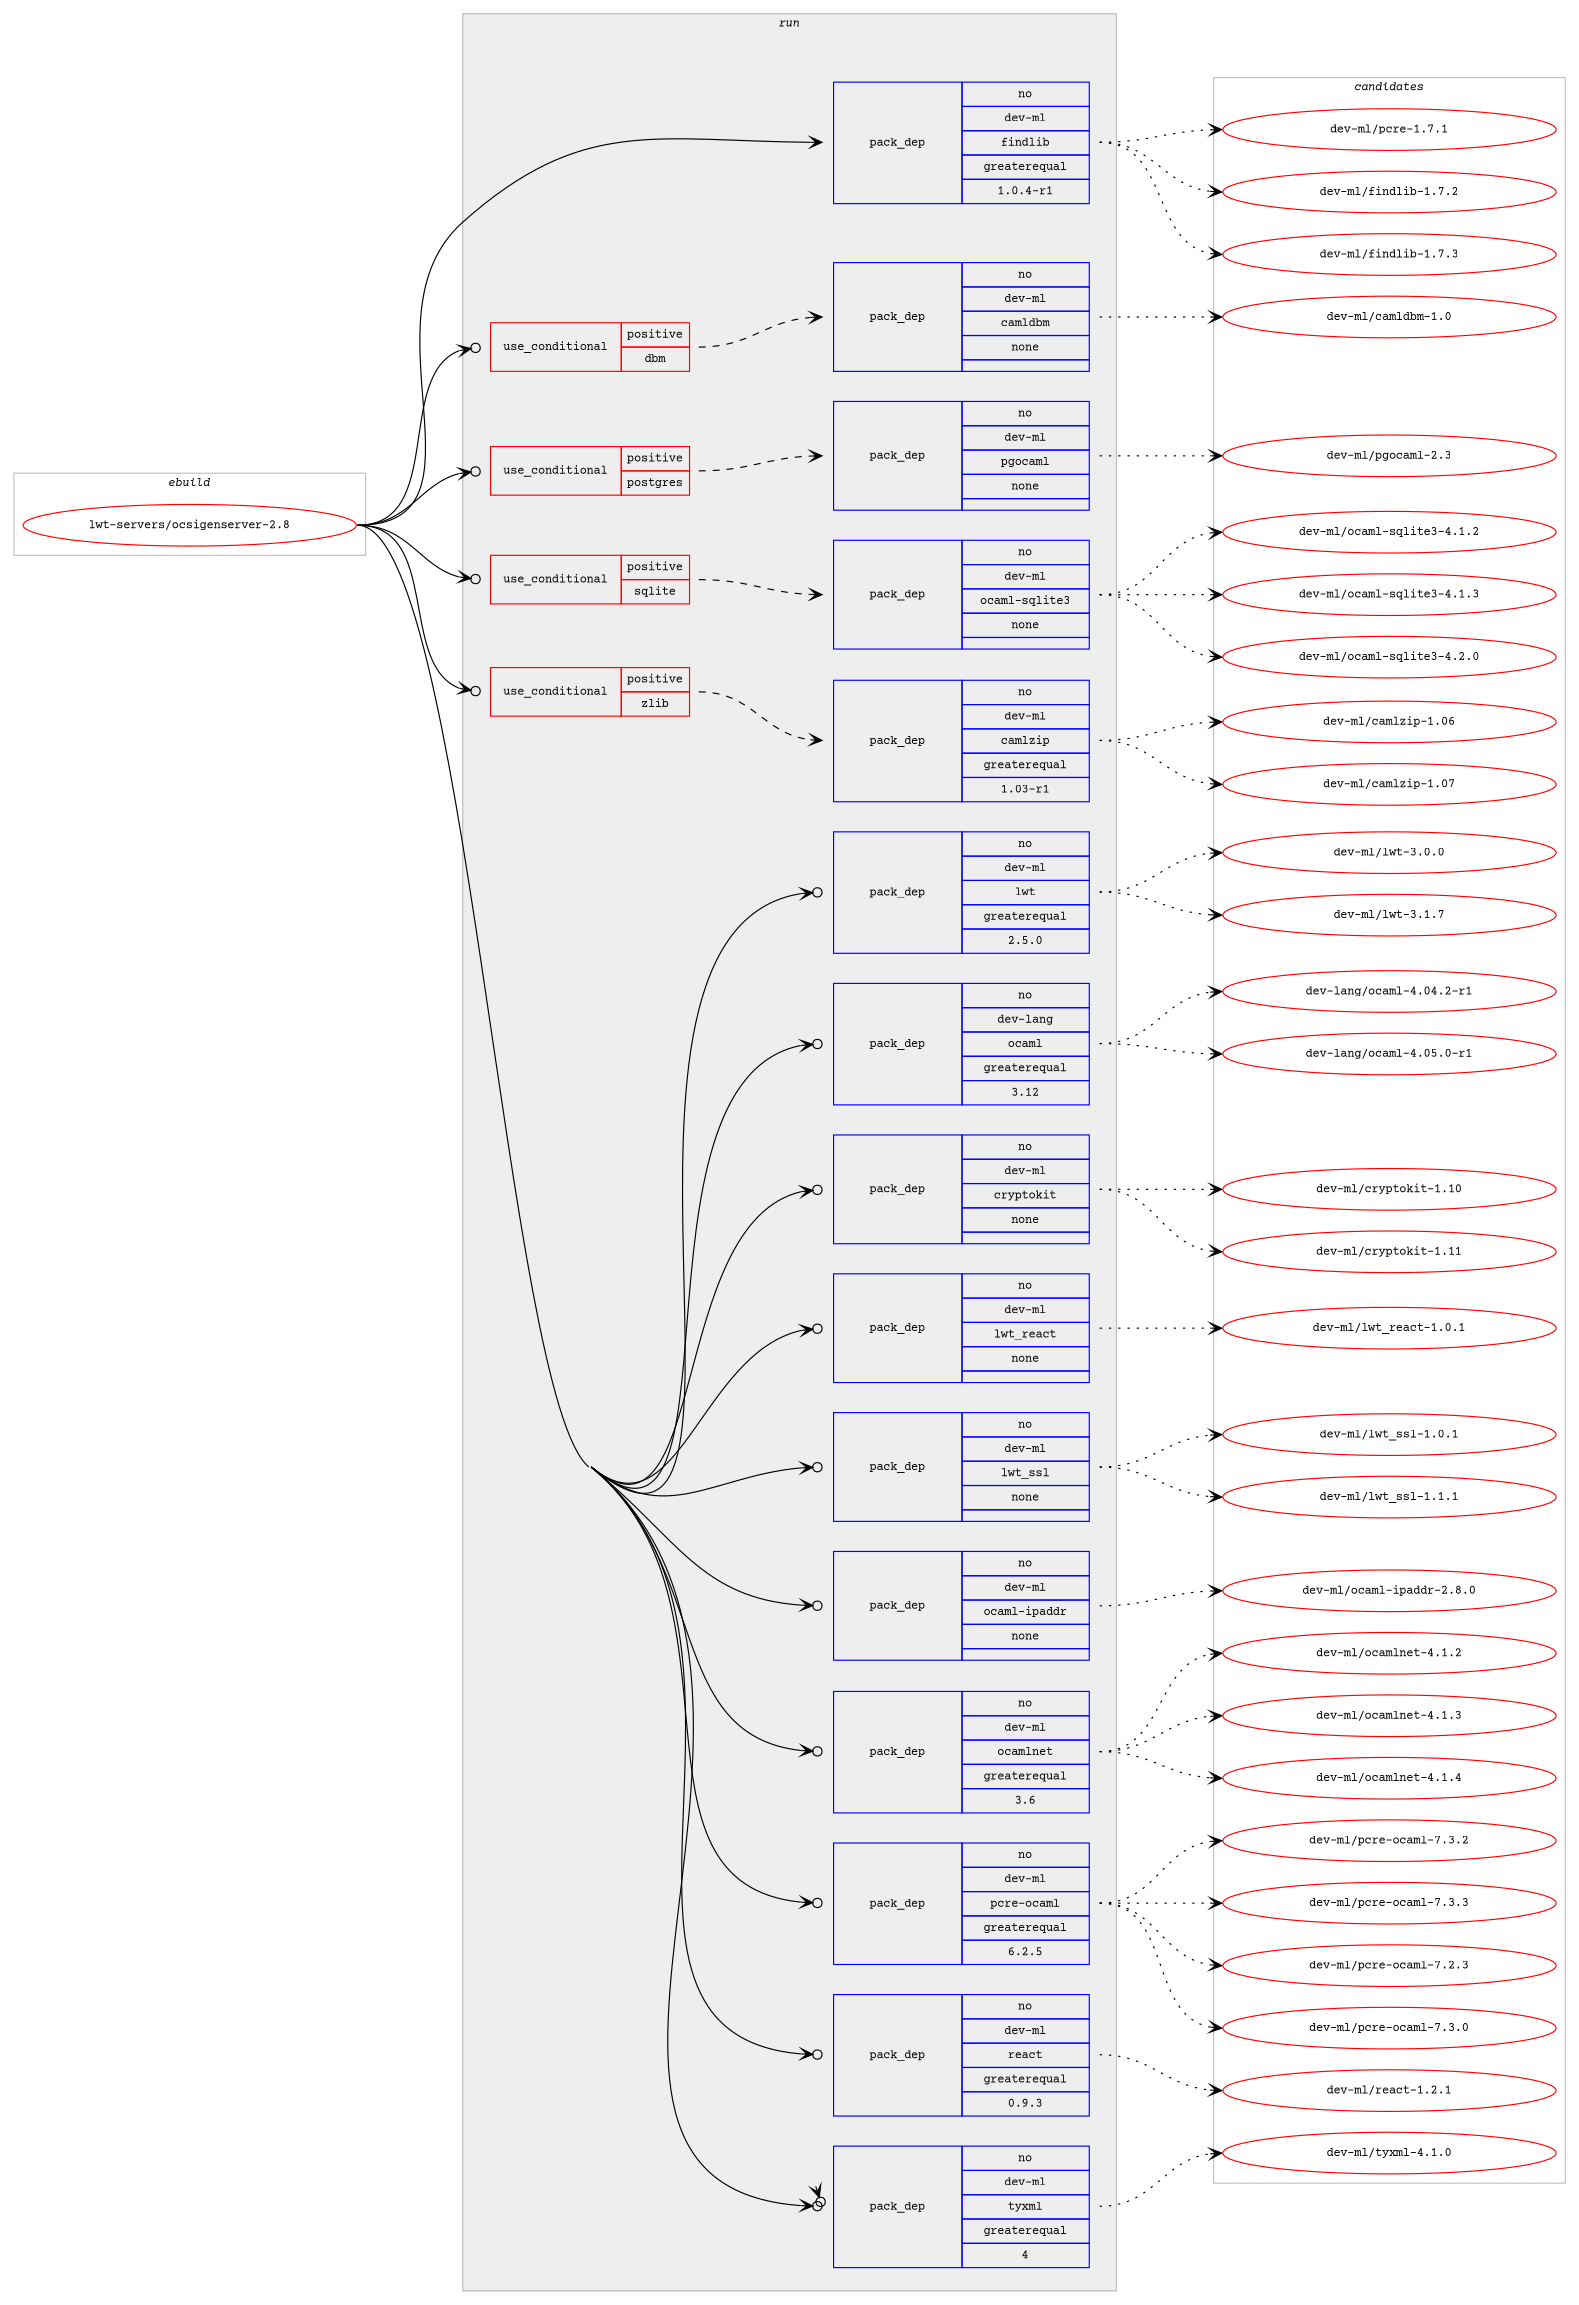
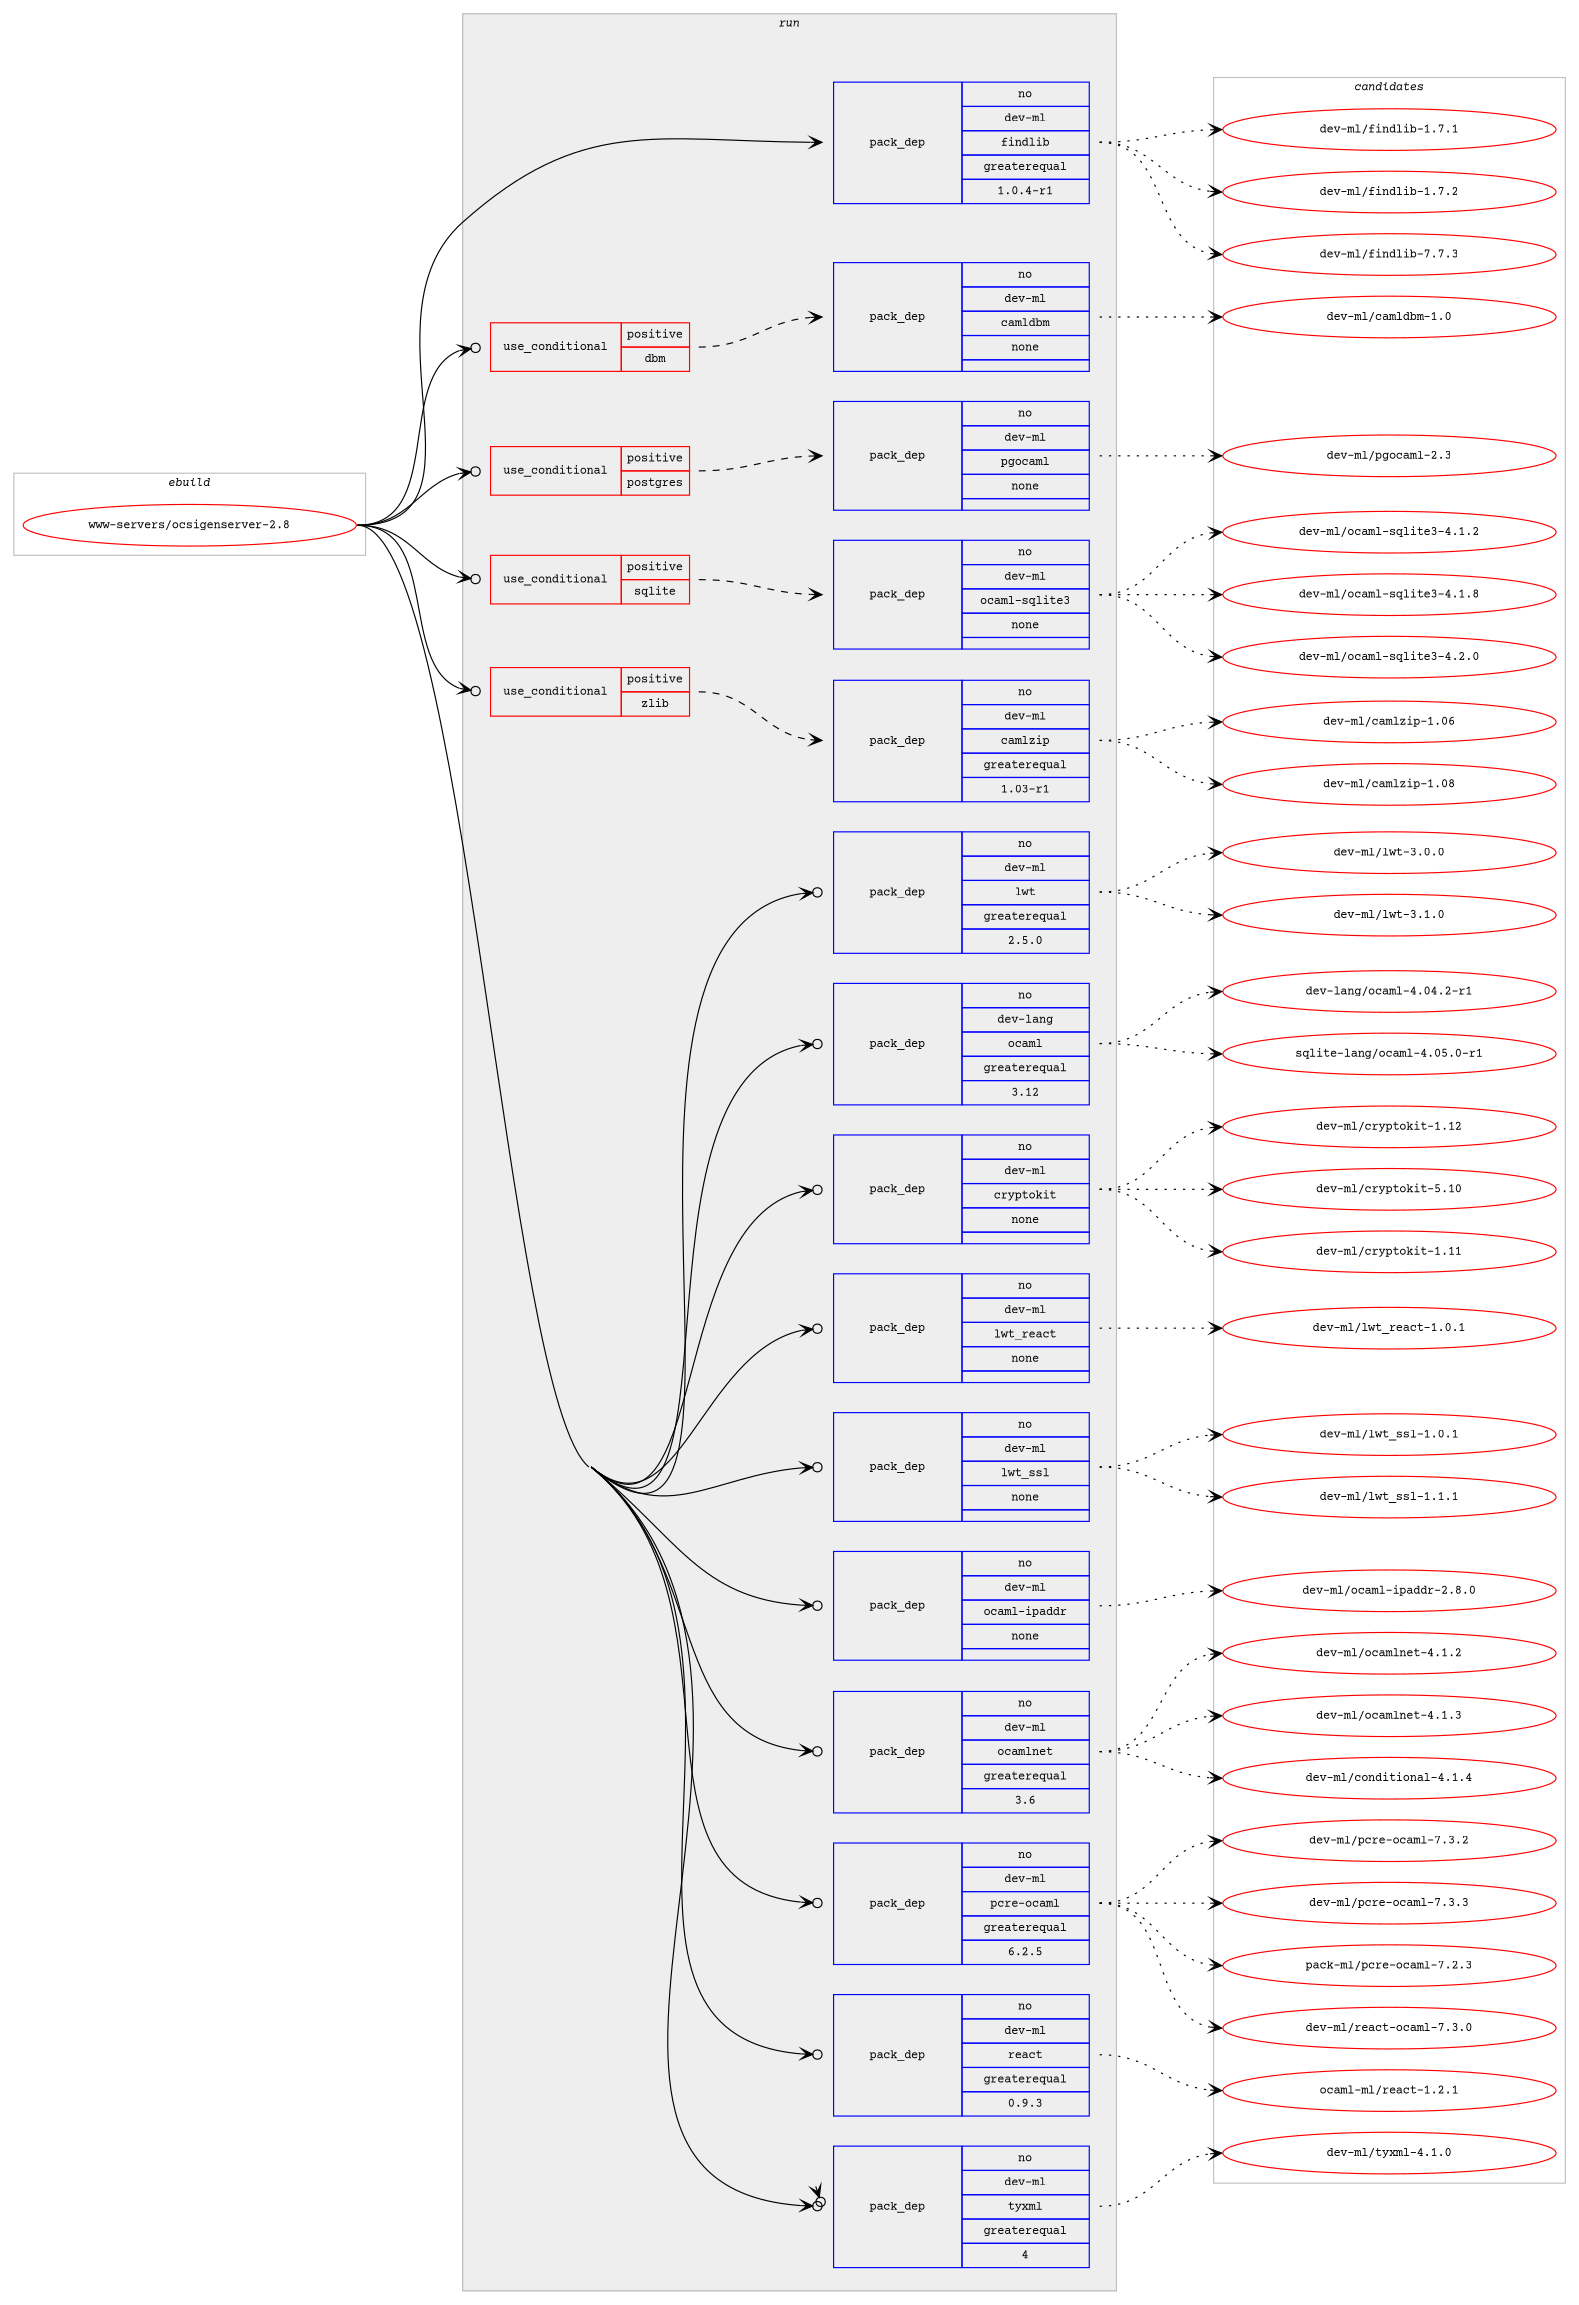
(1389, 130) -> (1389, 130)
(1389, 255) -> (1389, 255)
(190, 525) -> (190, 525)
(1389, 595) -> (1389, 595)
(1389, 784) -> (1389, 784)
(1389, 915) -> (1389, 915)
(1389, 1054) -> (1389, 1054)
none -> (1389, 1127)
(1389, 1189) -> (1389, 1189)
(1389, 1778) -> (1389, 1778)
(1389, 1966) -> (1389, 1966)
(1389, 2028) -> (1389, 2028)
(1389, 2091) -> (1389, 2091)
